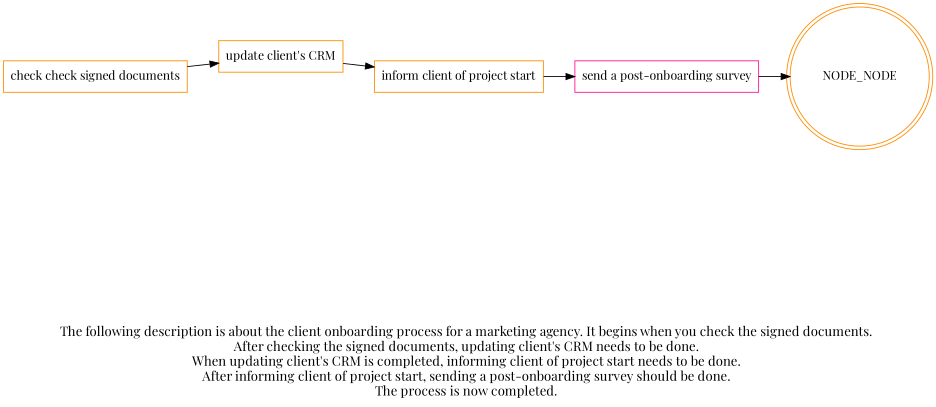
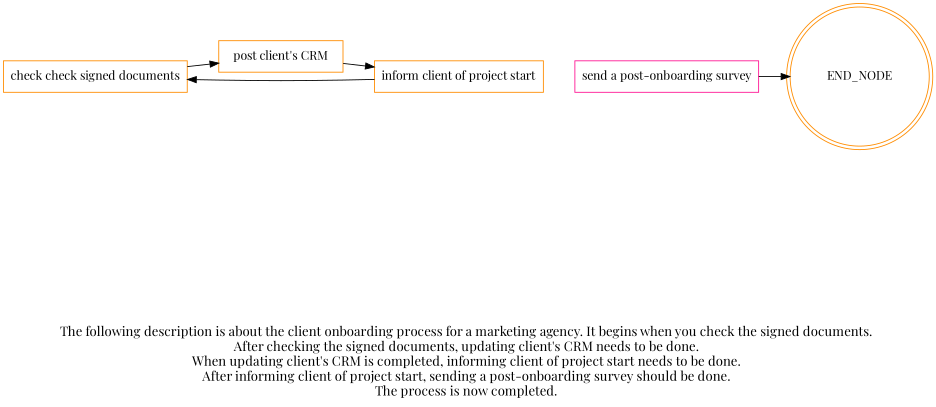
(281, 56) -> (281, 56)
(555, 77) -> (285, 81)
(860, 77) -> (860, 77)
